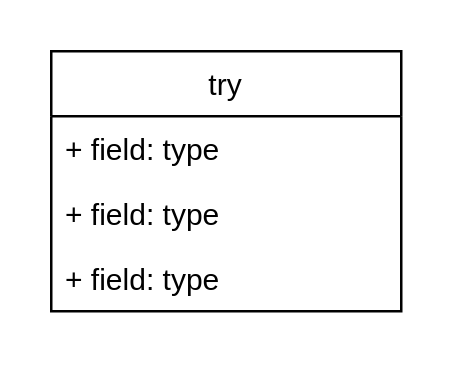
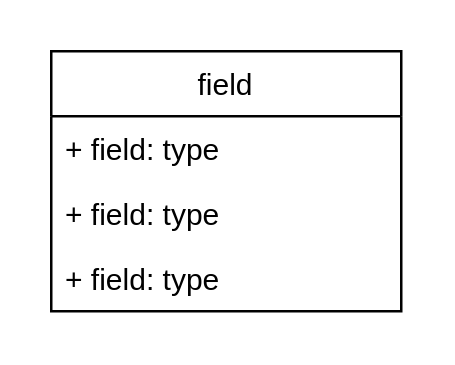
(225, 85) -> (225, 85)
